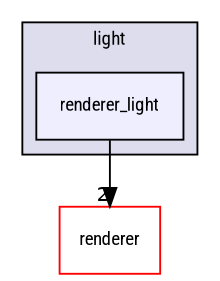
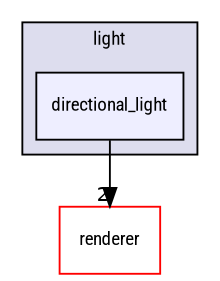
(110, 106) -> (110, 106)
